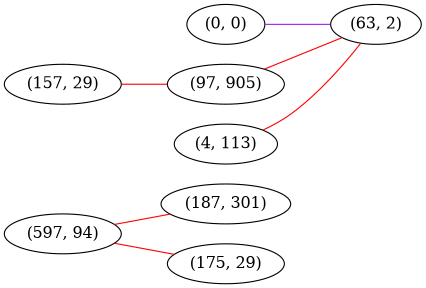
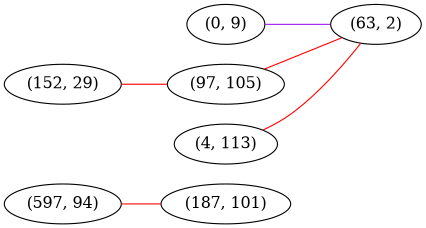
(226, 24) -> (226, 24)
(63, 84) -> (63, 84)
(226, 84) -> (226, 84)
(226, 204) -> (226, 204)
(226, 264) -> none
